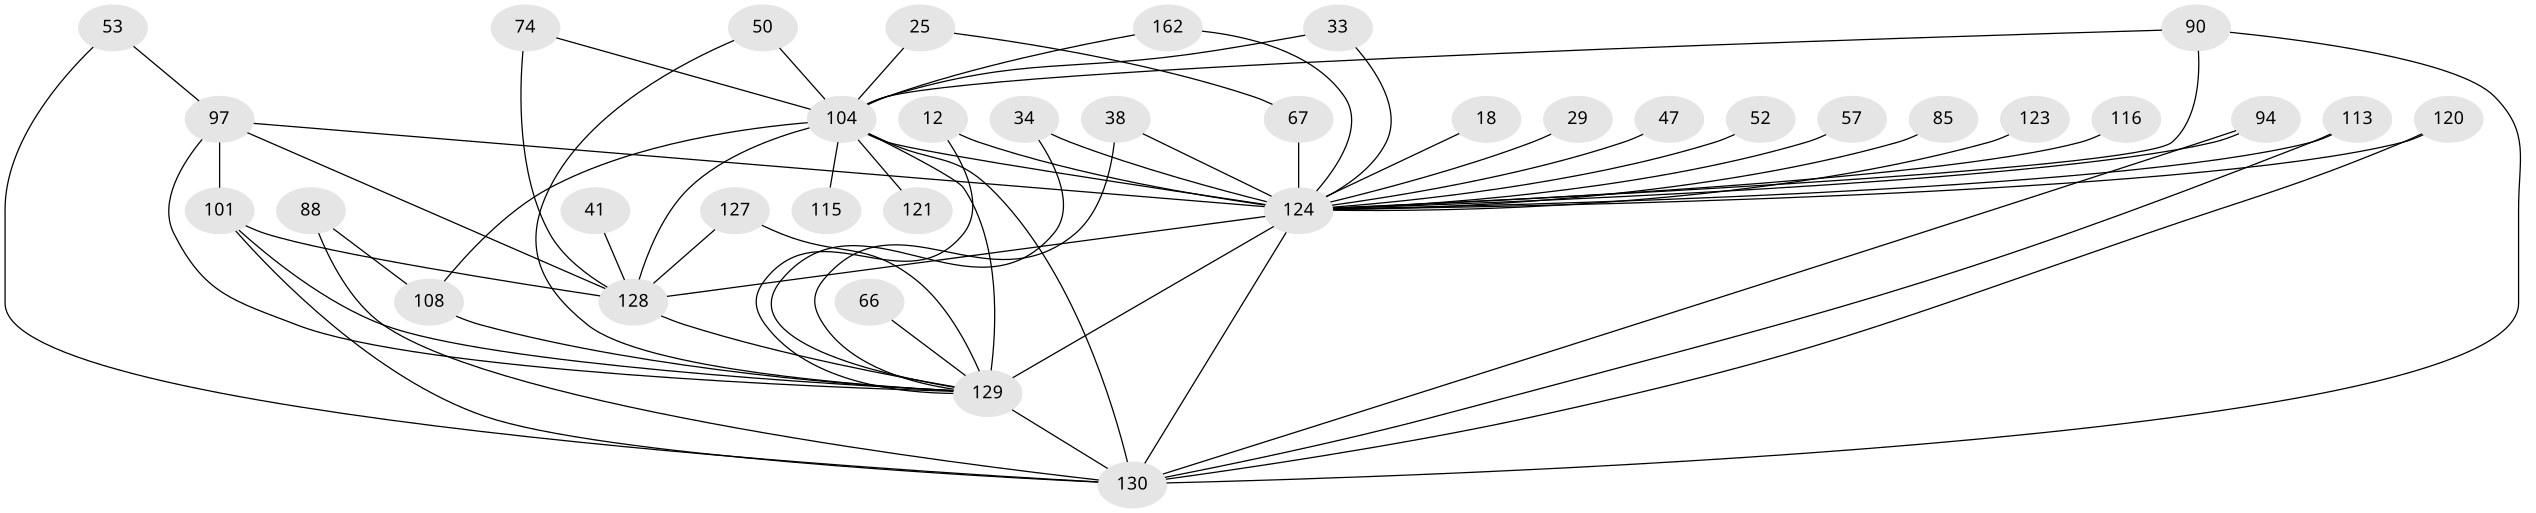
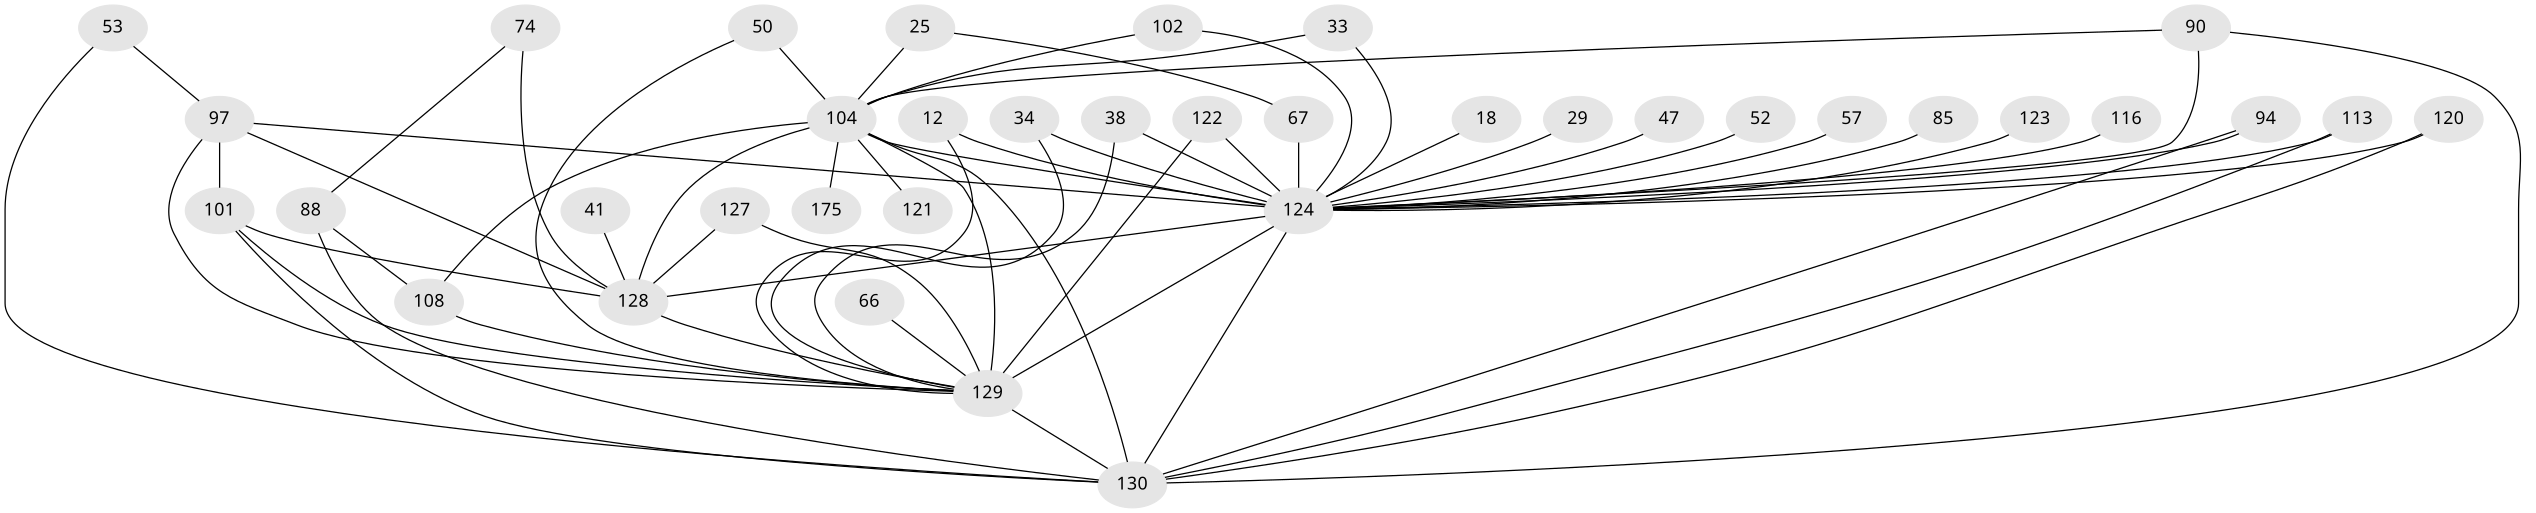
(1168, 28) -> (1168, 28)
(690, 75) -> (418, 119)
none -> (1207, 119)
(826, 211) -> (826, 211)
